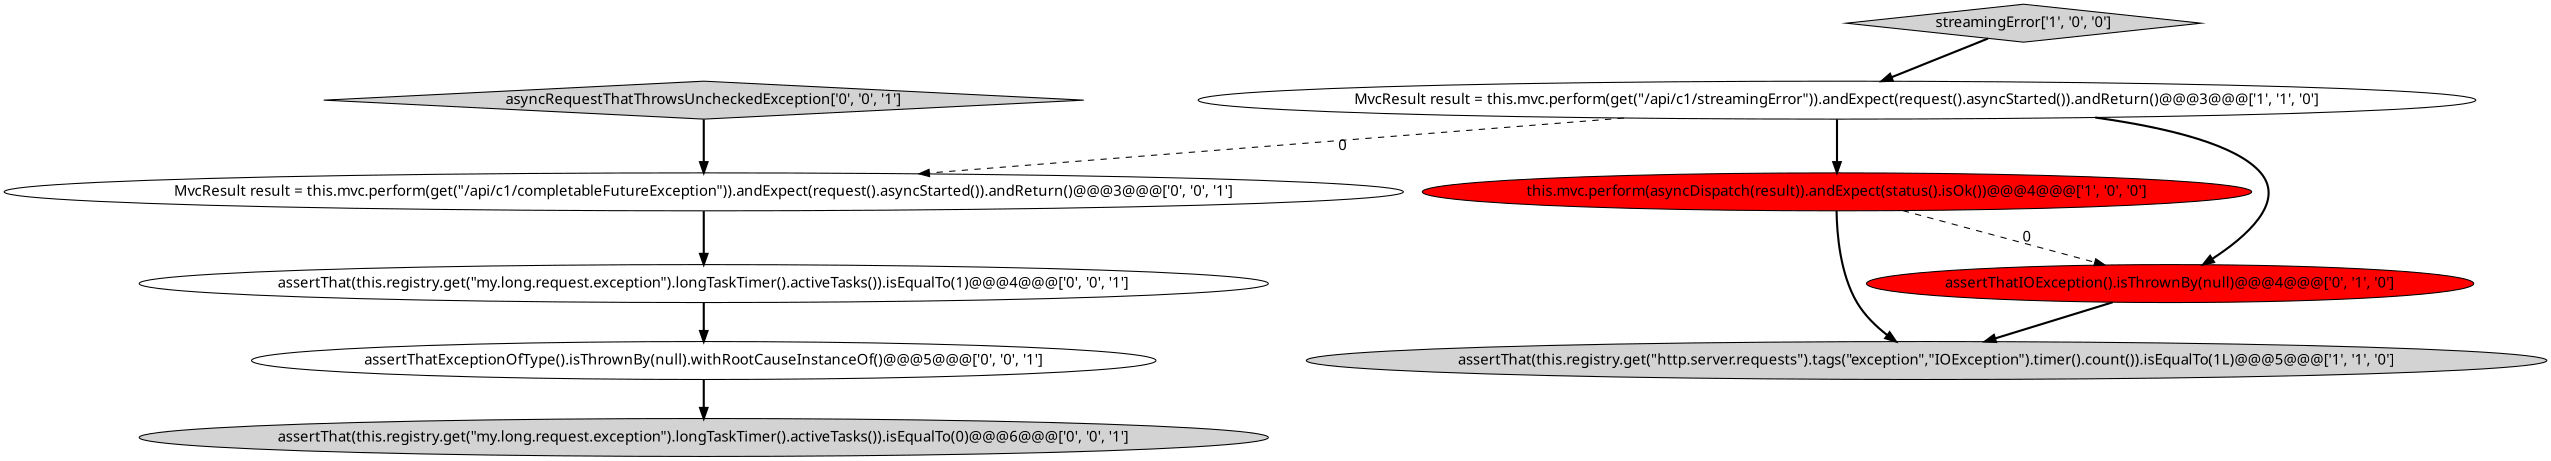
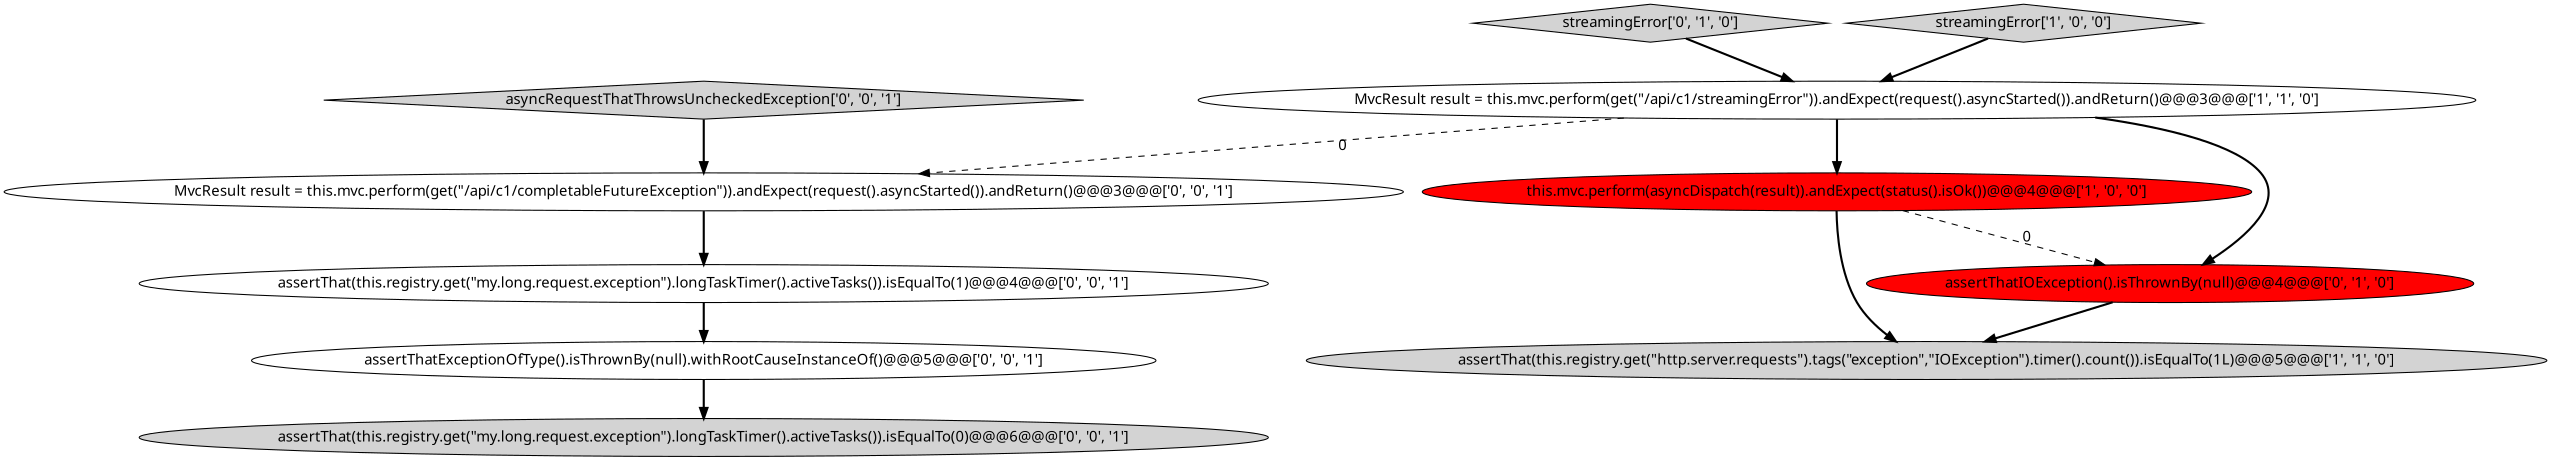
none -> (1650, 23)
